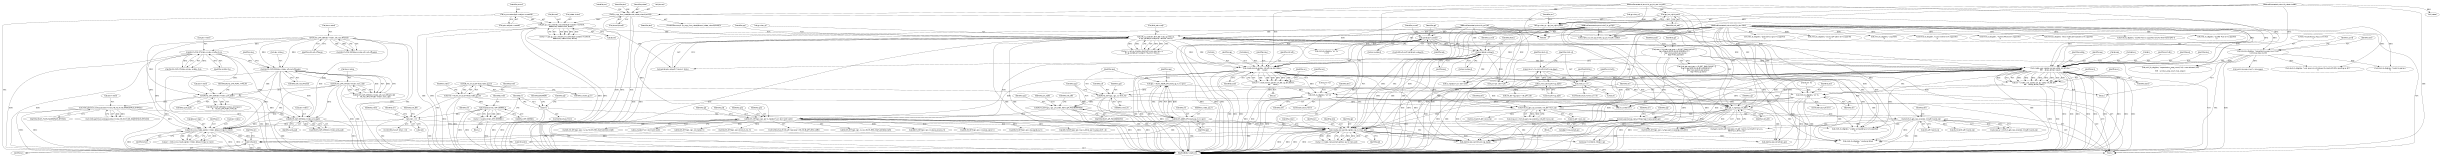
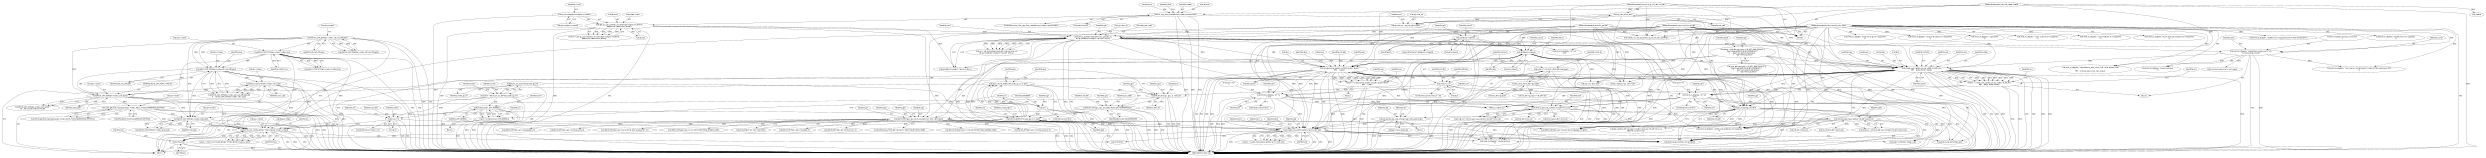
(1599, 38) -> (1646, 38)
none -> (278, 96)
